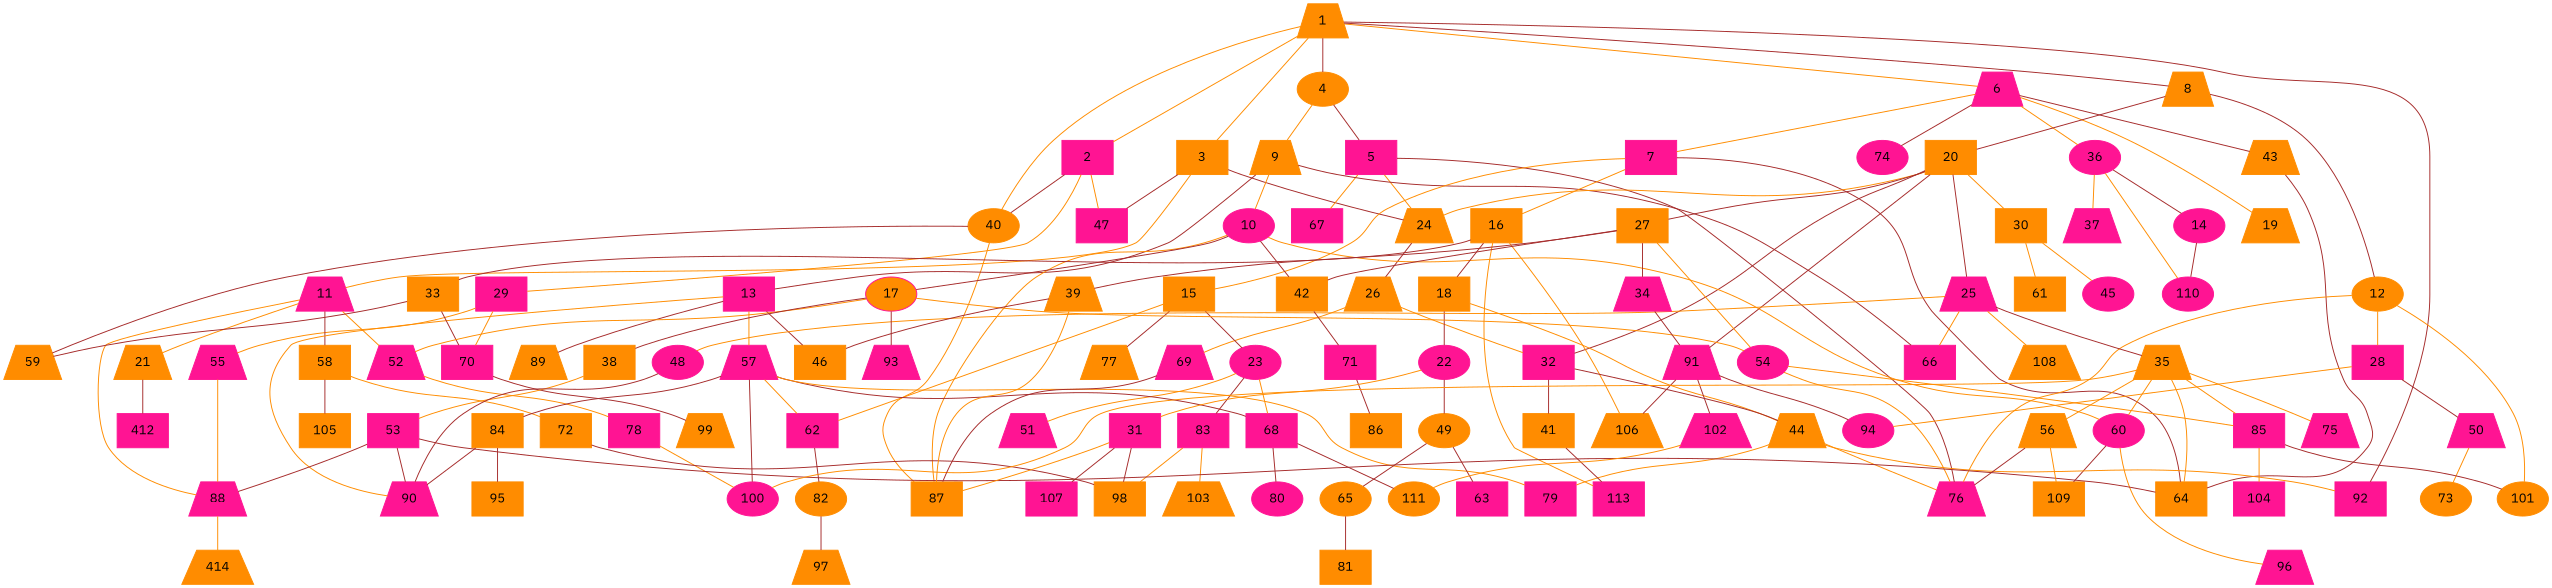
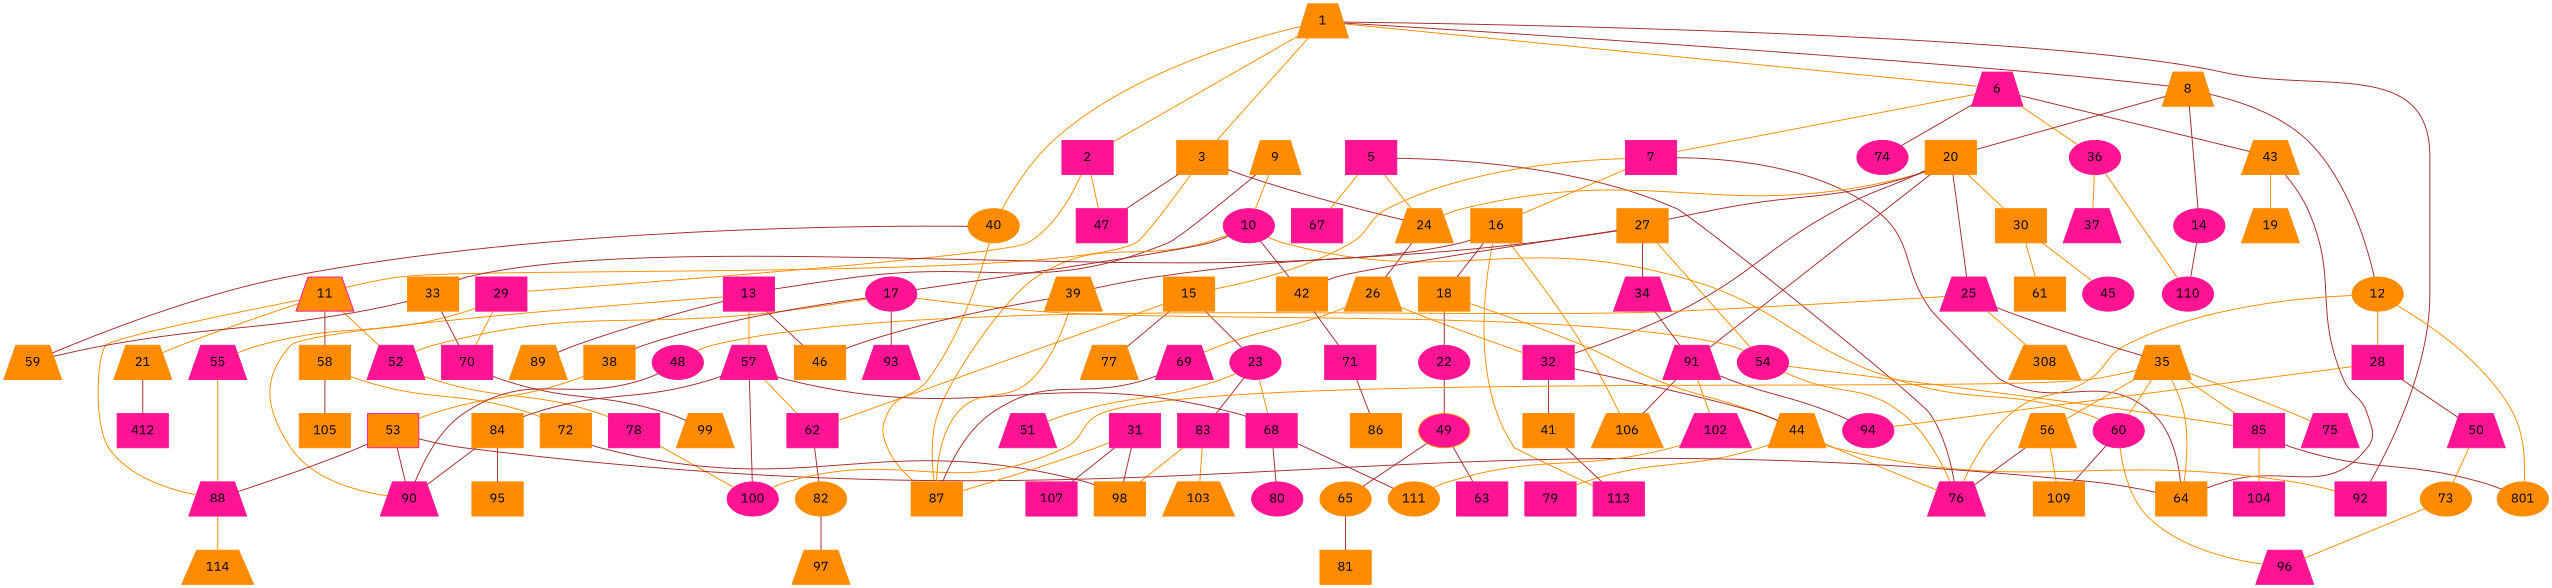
(1323, 89) -> none
(2141, 146) -> (2271, 192)
(2147, 192) -> (2194, 157)
(1038, 194) -> none
(325, 294) -> (325, 294)
(891, 294) -> (891, 294)
(1930, 362) -> none
(2045, 362) -> (2045, 362)
(1142, 390) -> none
(1291, 392) -> none
(1707, 405) -> (1707, 405)
(393, 431) -> (393, 431)
(1444, 431) -> (1444, 431)
(2523, 499) -> (2523, 499)
none -> (2365, 533)
(218, 567) -> (218, 567)
